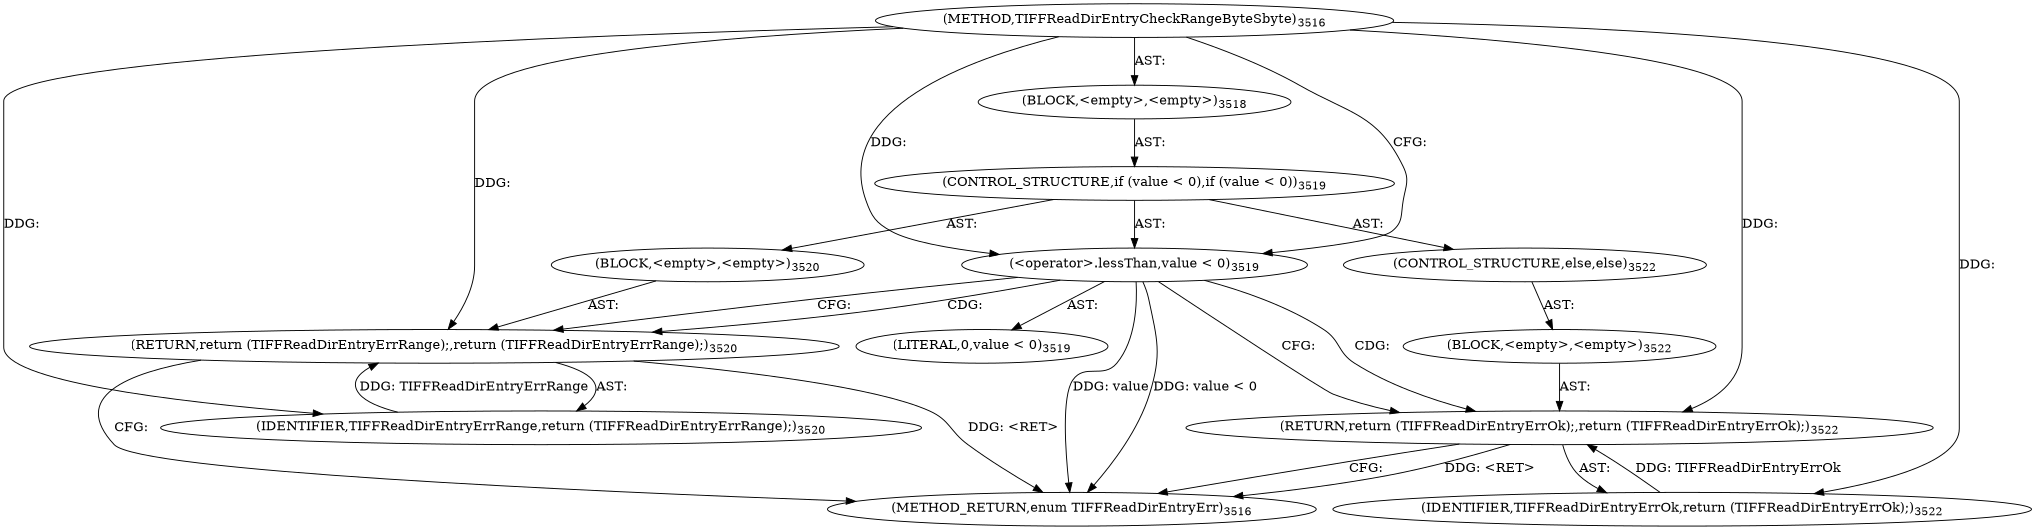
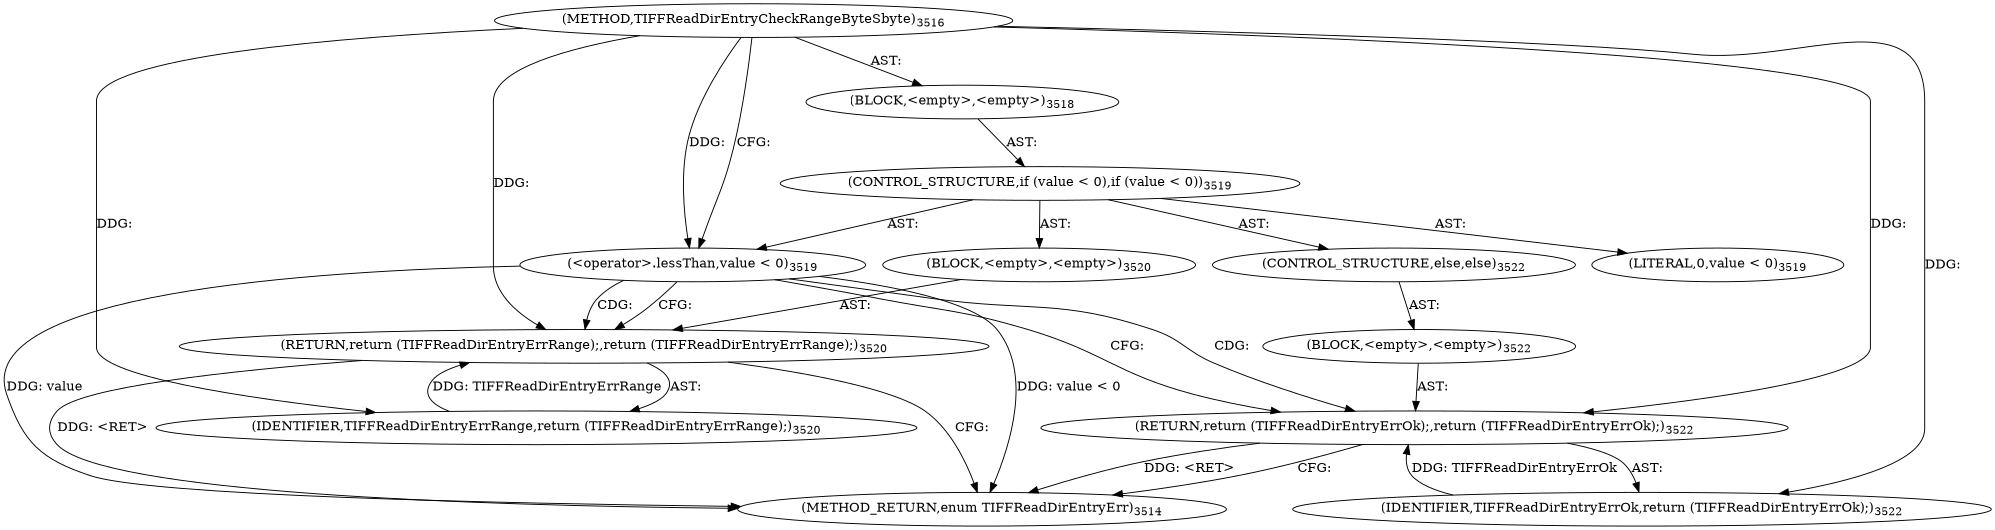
(1062, 304) -> (1389, 225)
(1238, 508) -> (1148, 508)
